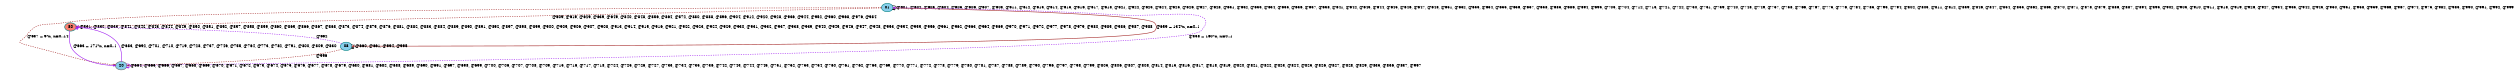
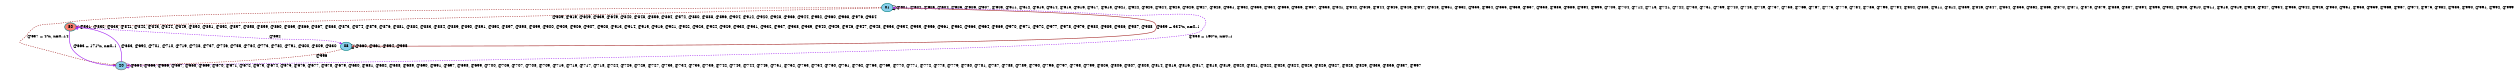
(1178, 27) -> (1178, 27)
(210, 30) -> (208, 35)
(48, 37) -> (48, 37)
